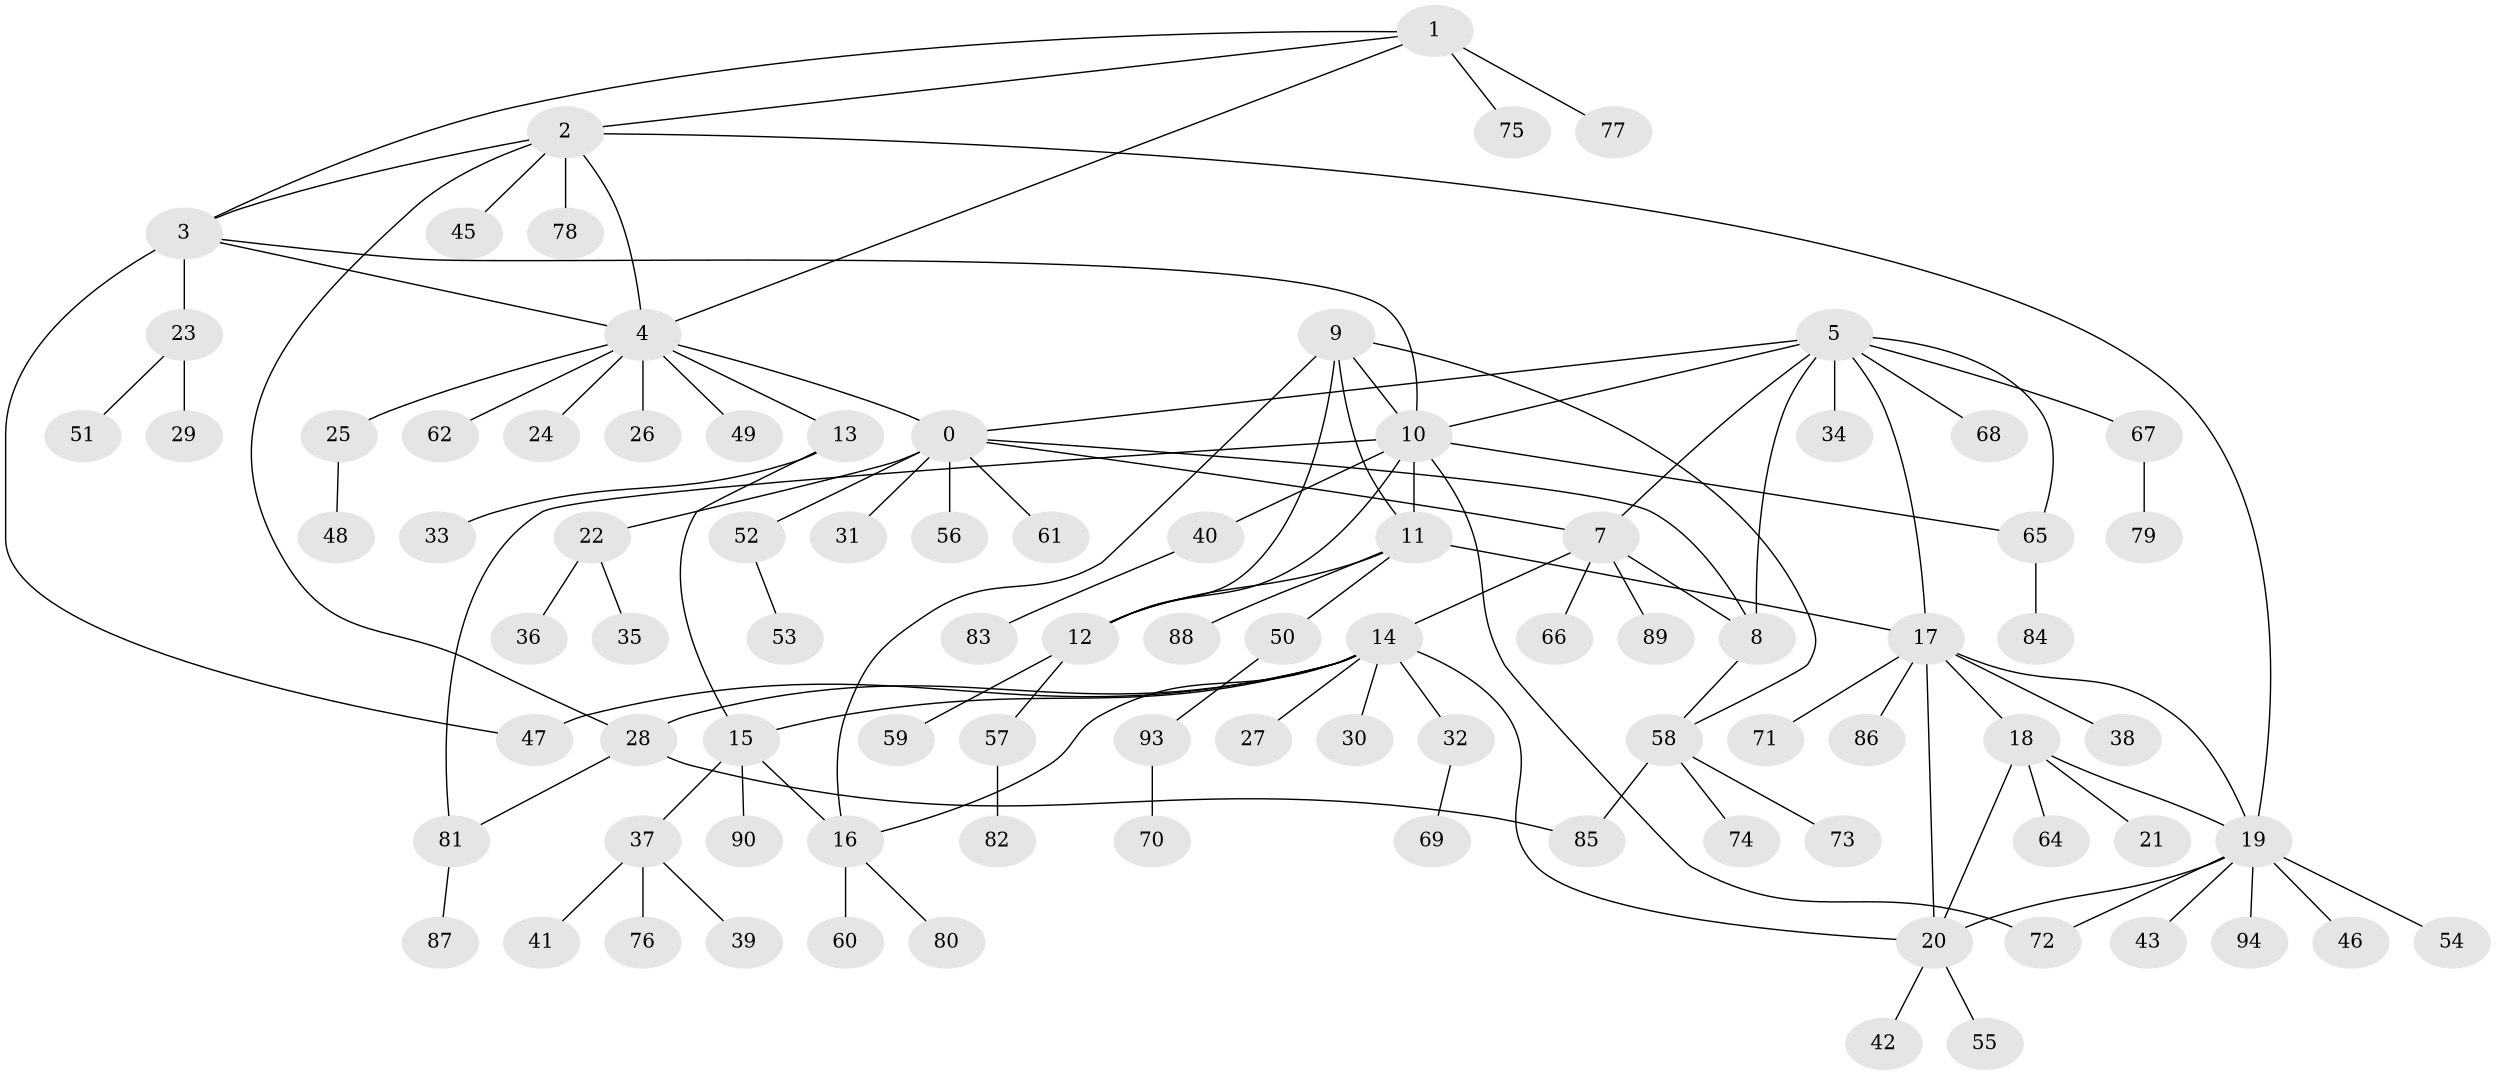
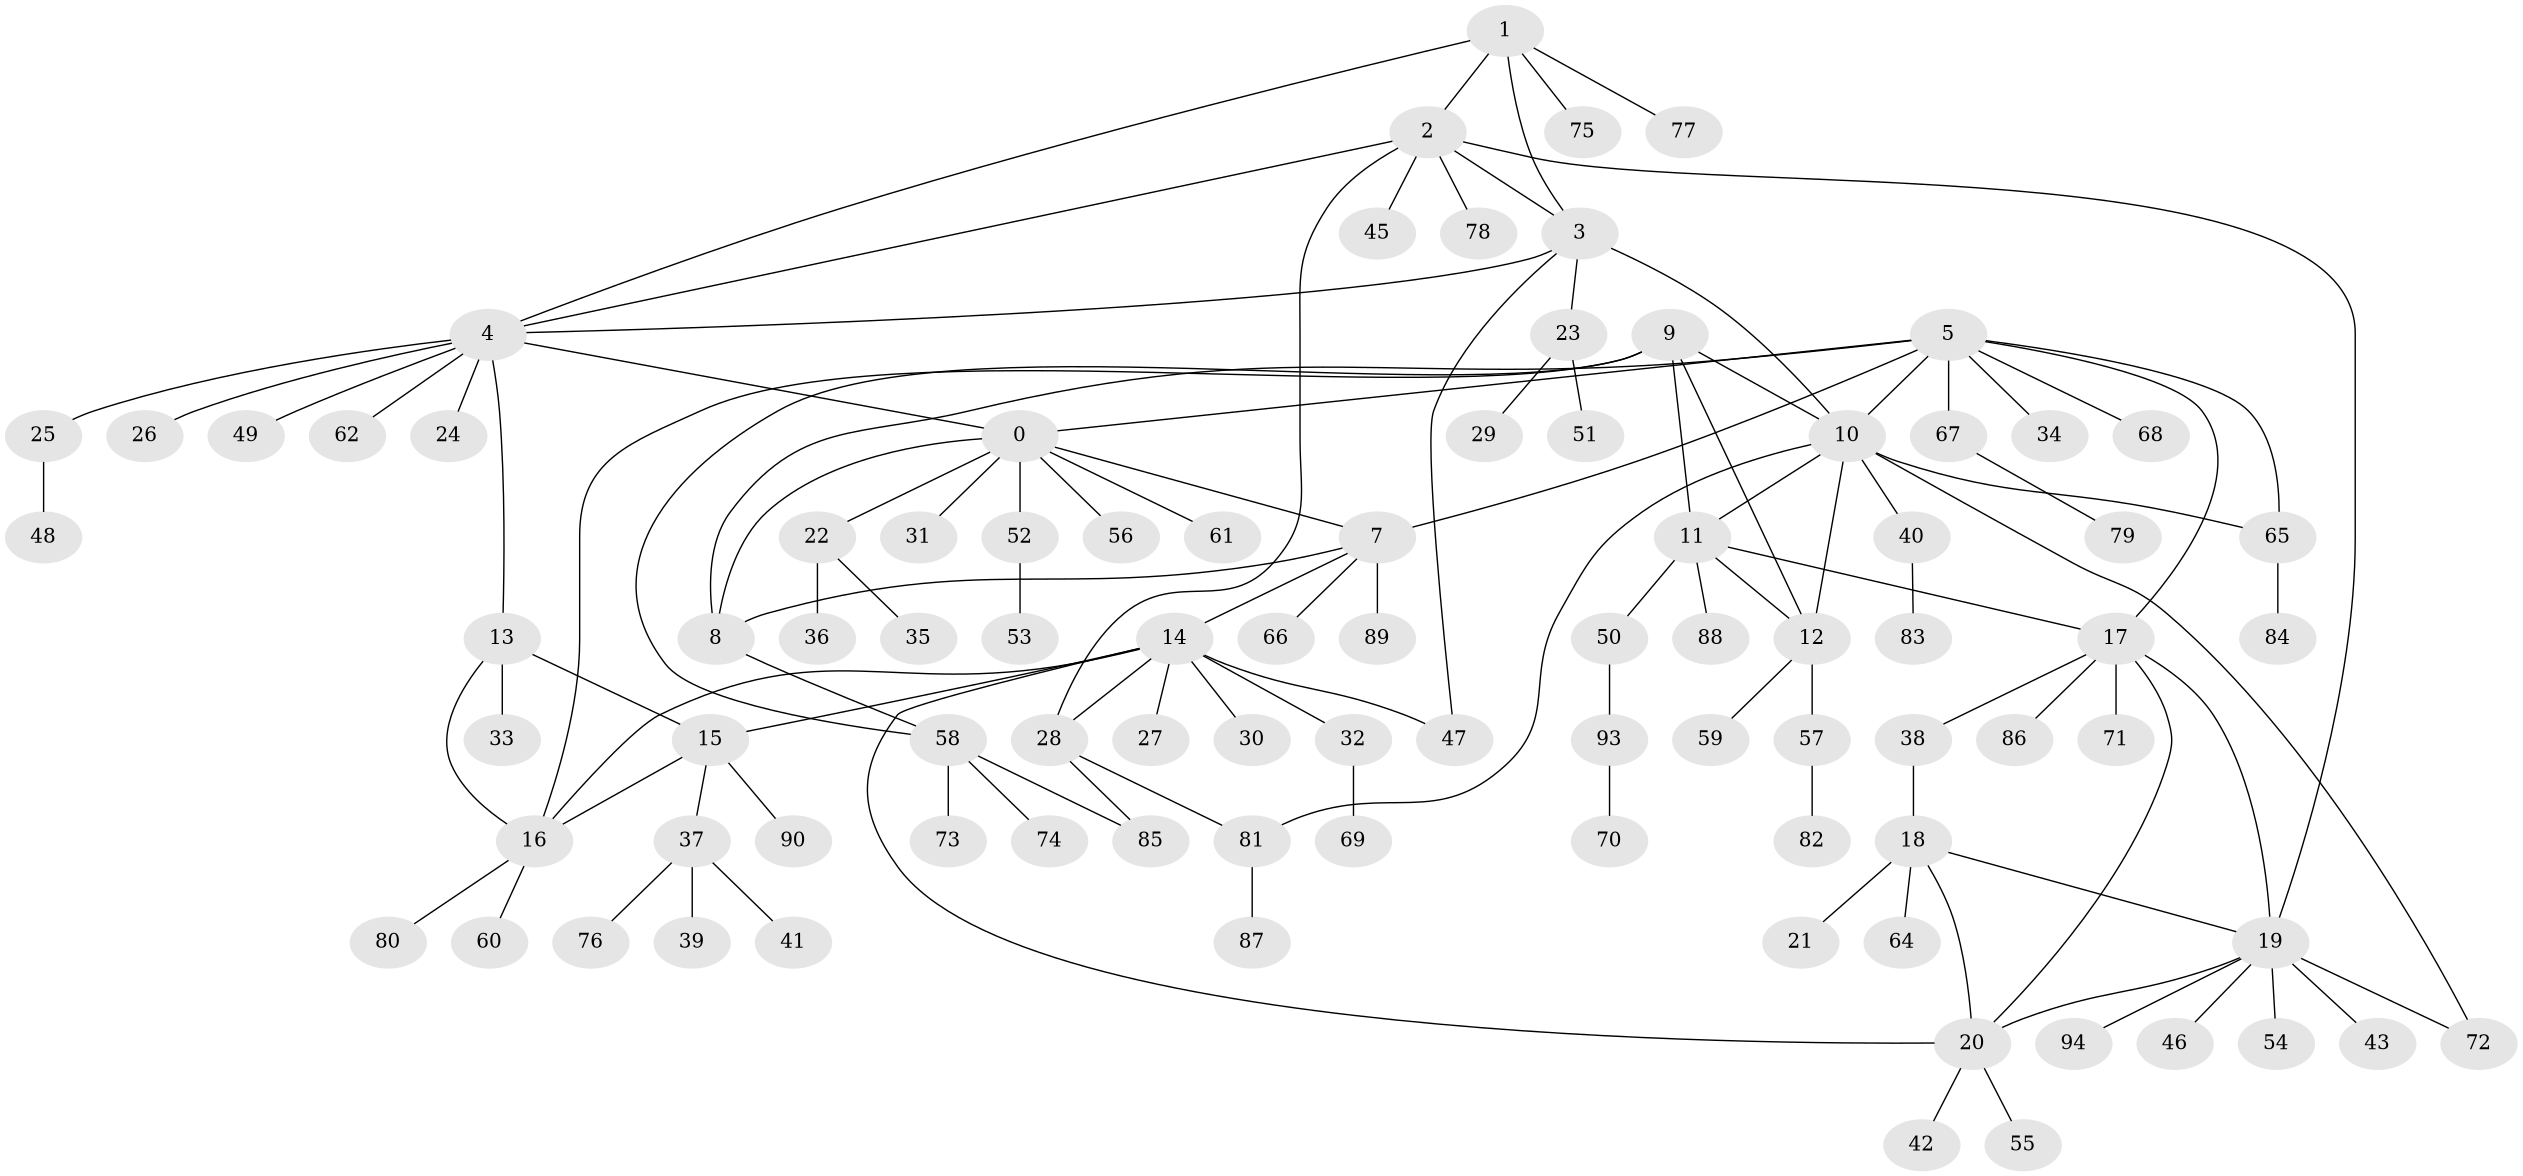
(1974, 689) -> (1913, 791)
none -> (447, 750)
